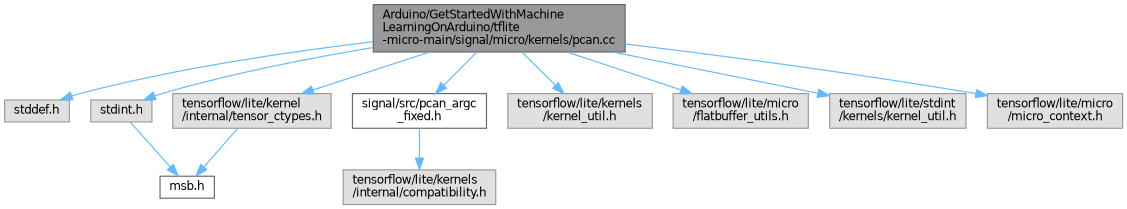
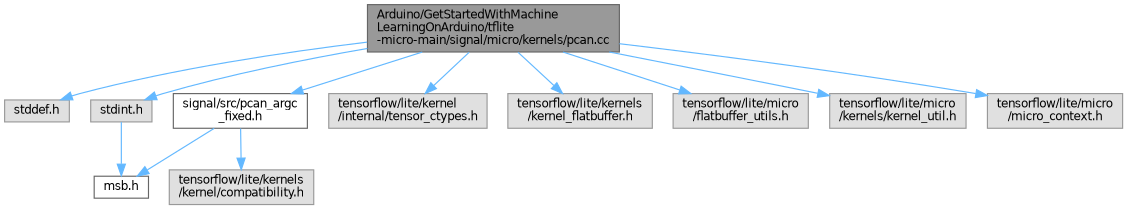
(580, 111) -> (580, 111)
(898, 111) -> (898, 111)
(221, 148) -> (181, 149)
(419, 187) -> (242, 187)
